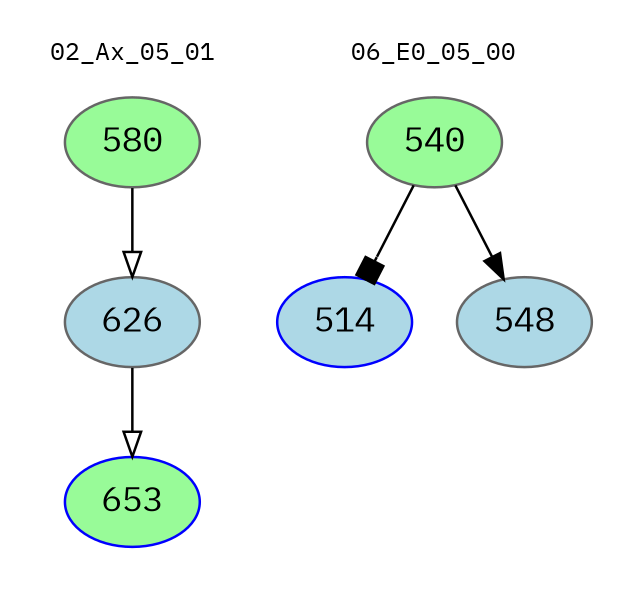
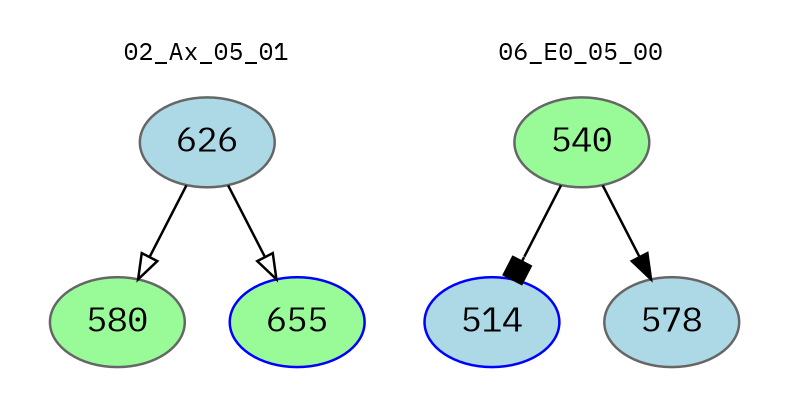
(132, 220) -> (168, 221)
(524, 322) -> (672, 322)
(132, 502) -> (297, 322)
